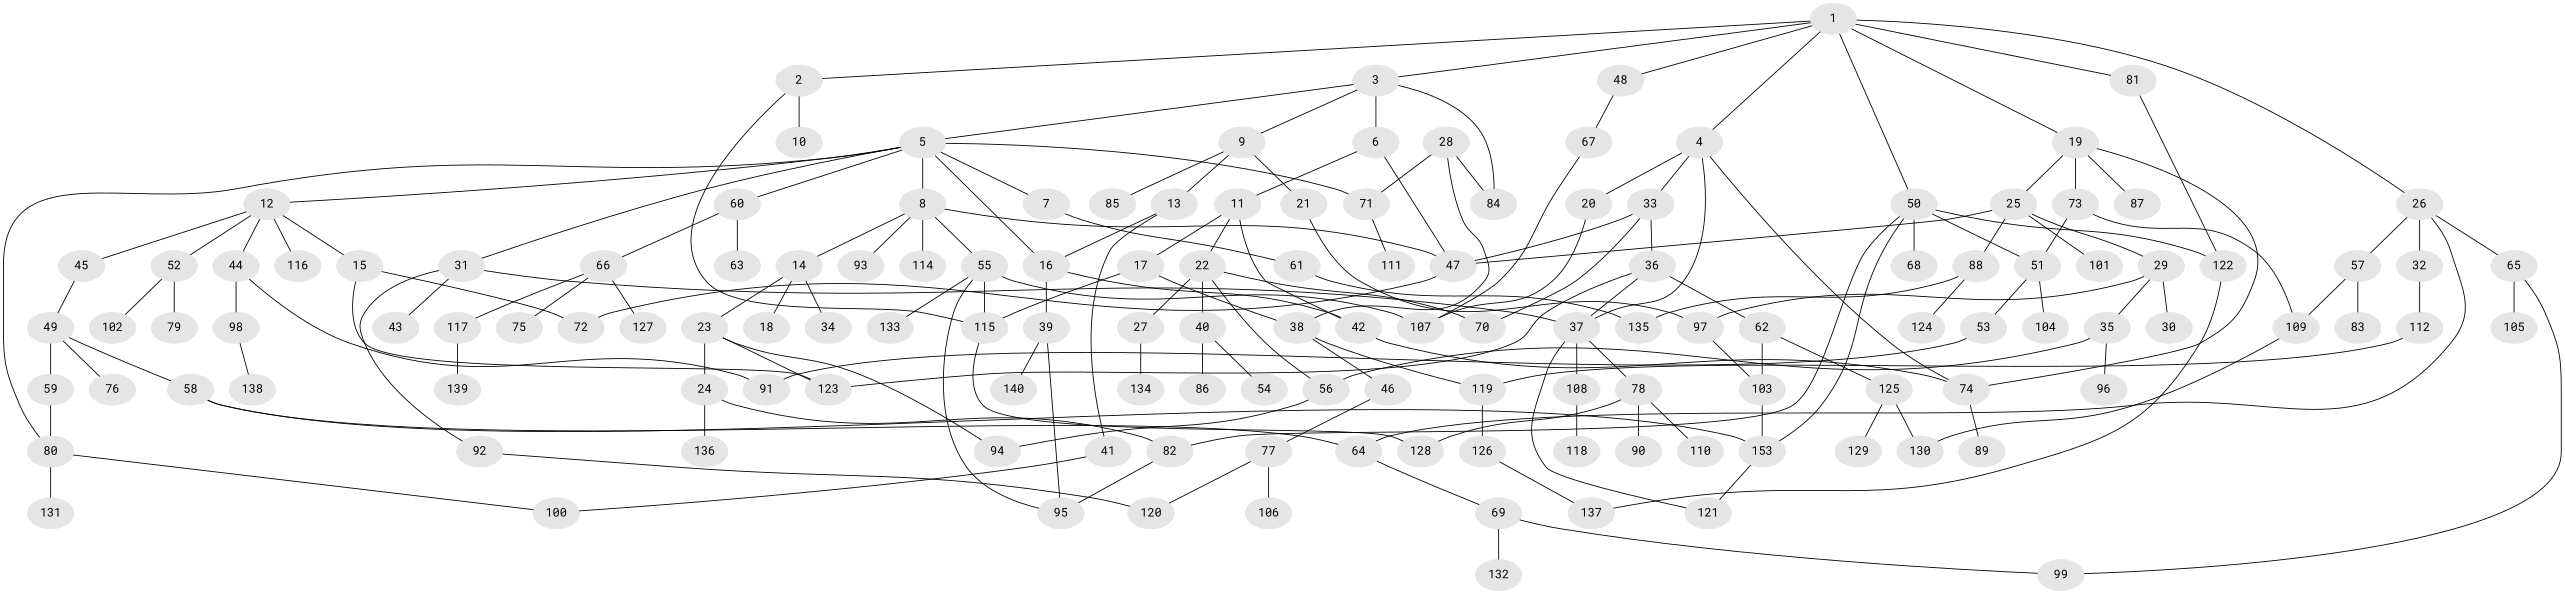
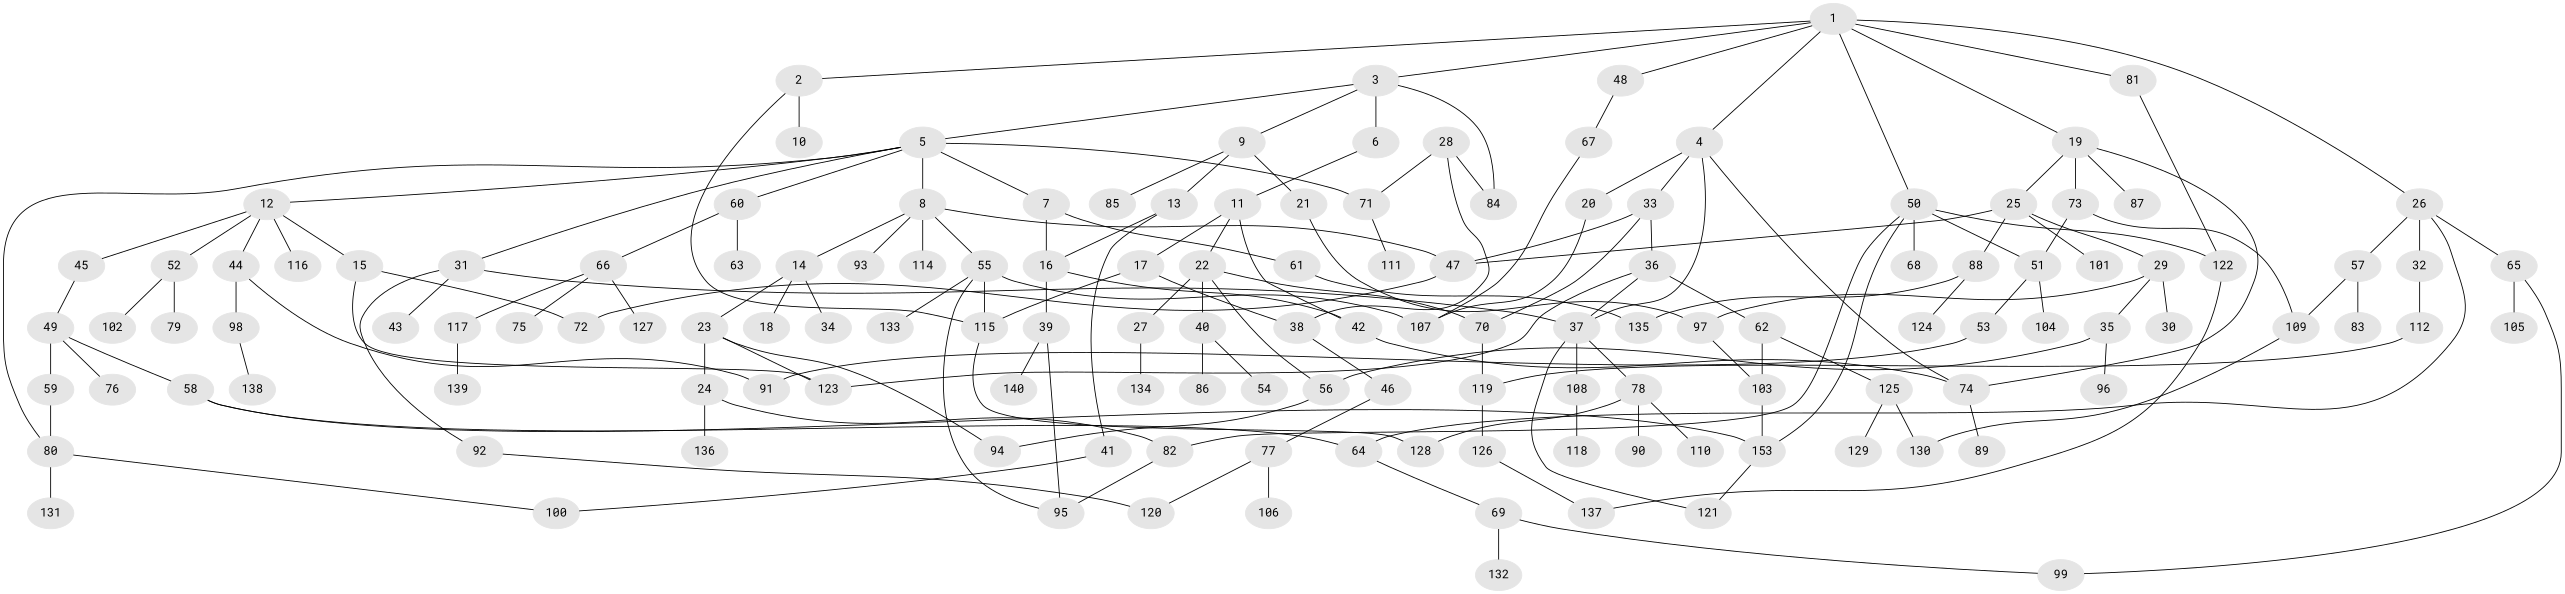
(984, 204) -> (1046, 235)
(1415, 204) -> none
(1413, 371) -> (1482, 359)
